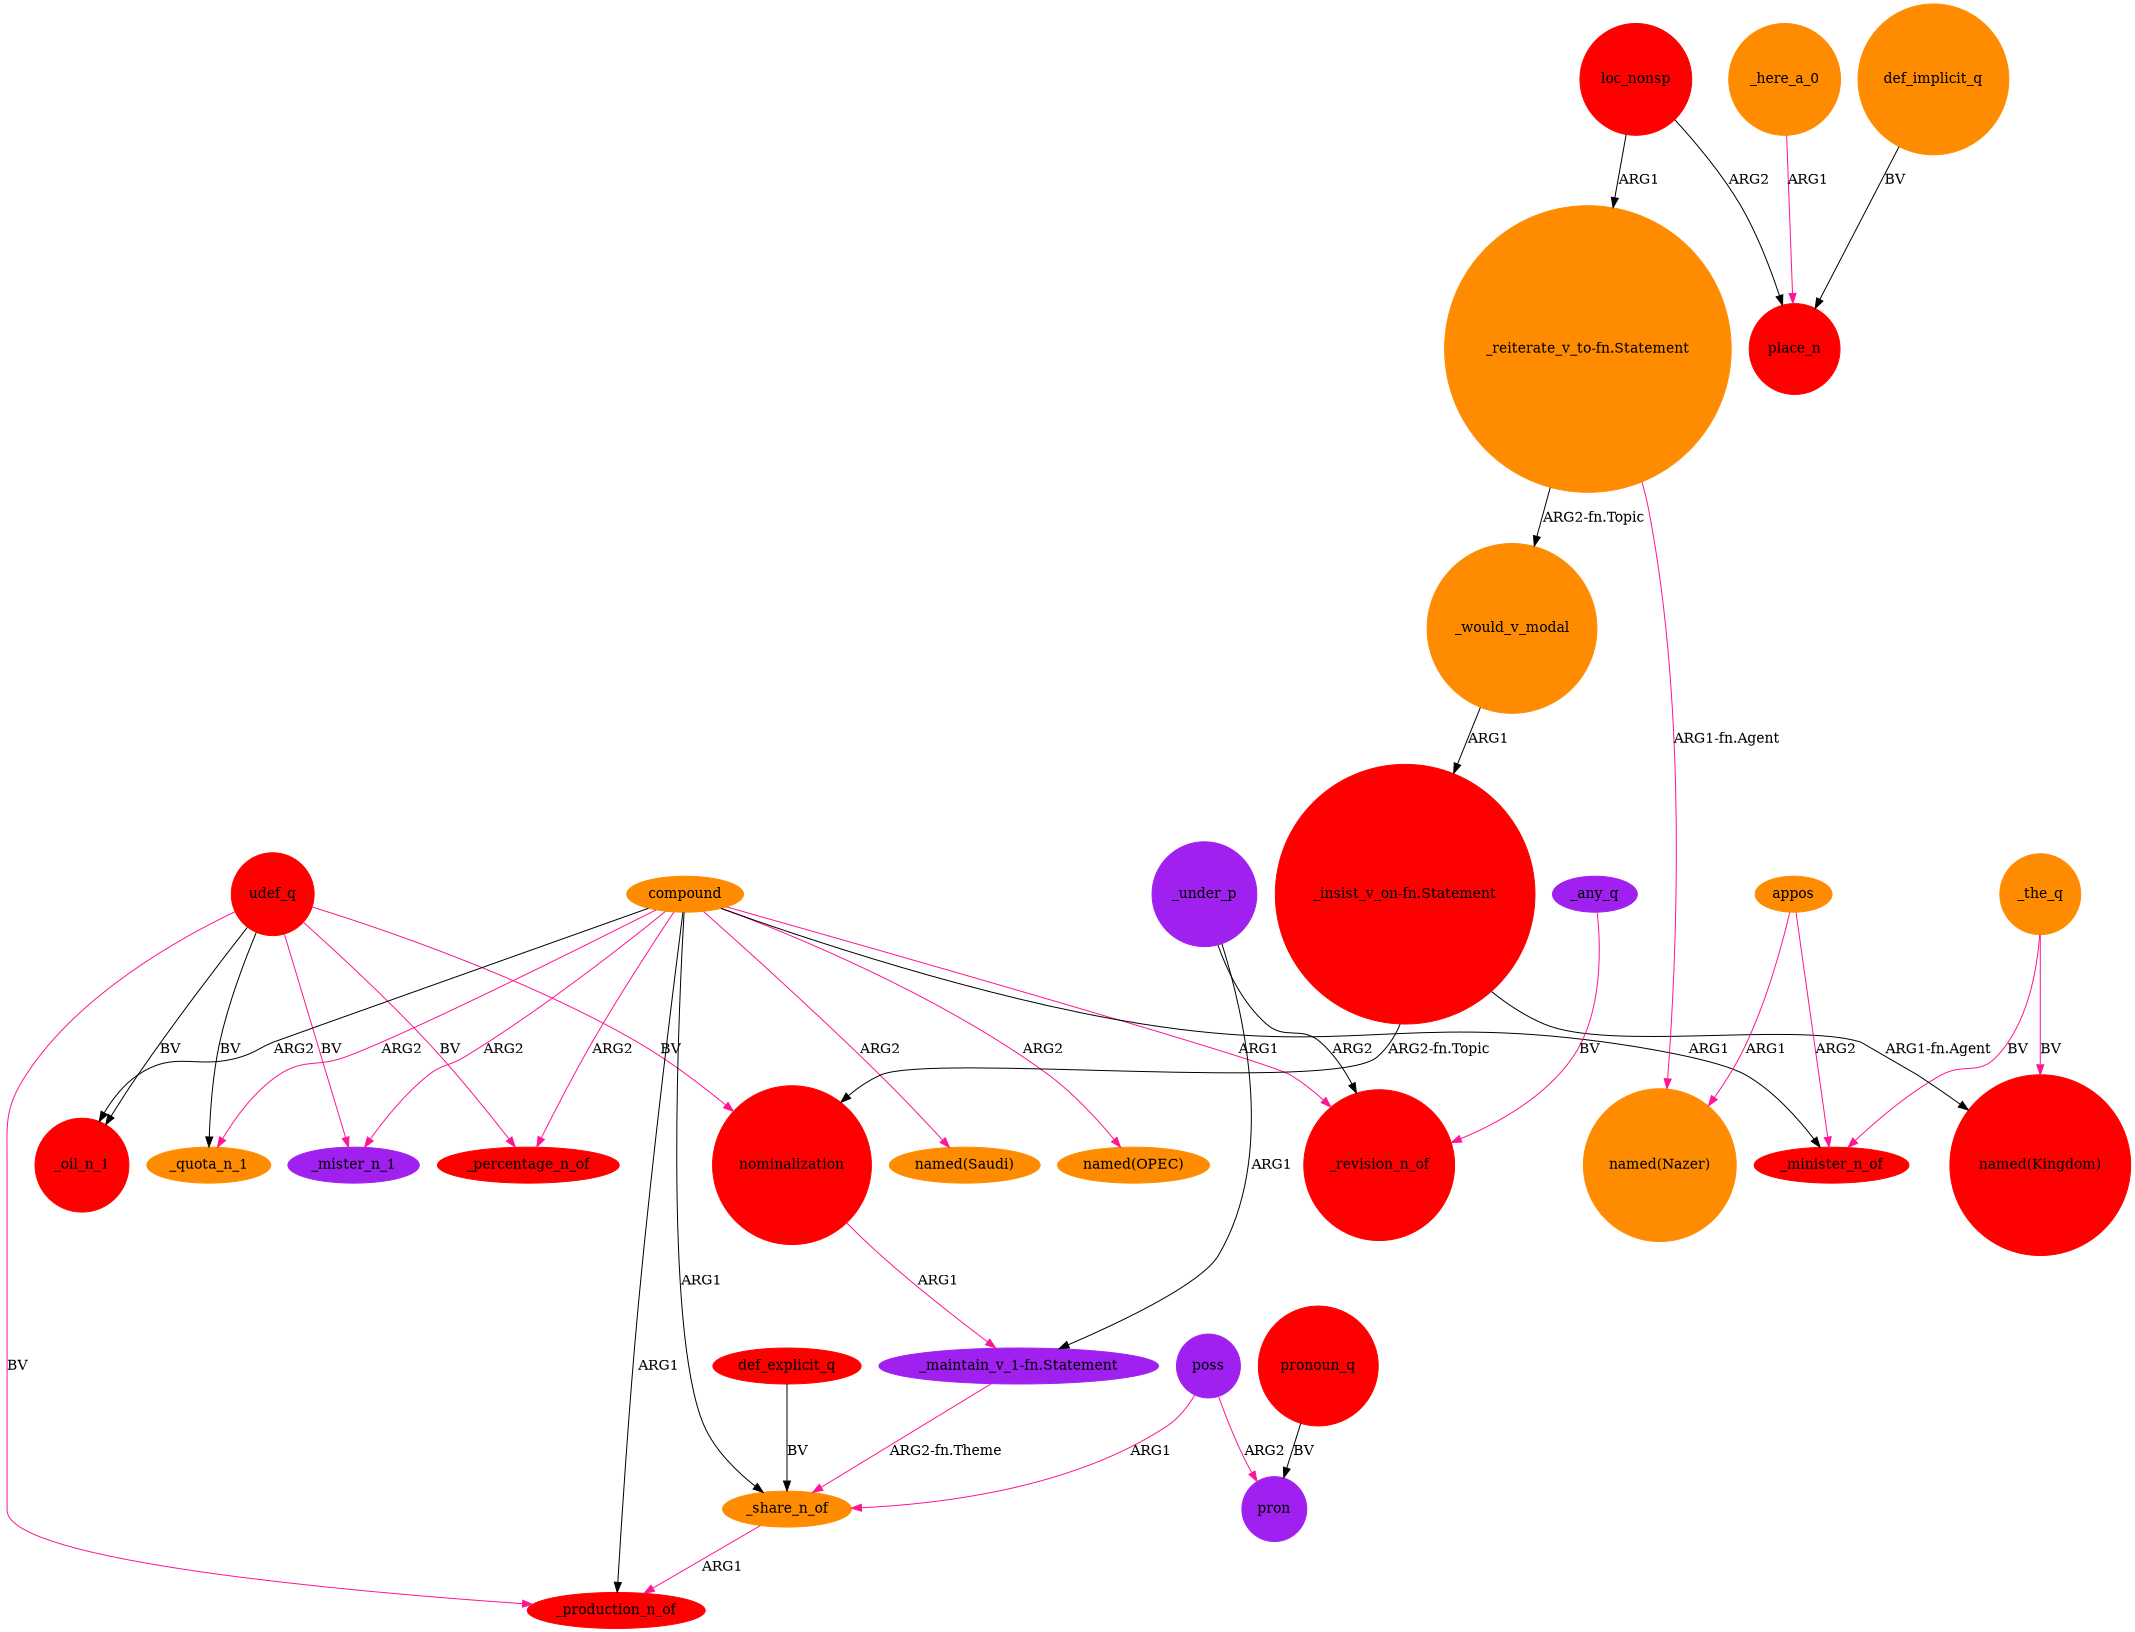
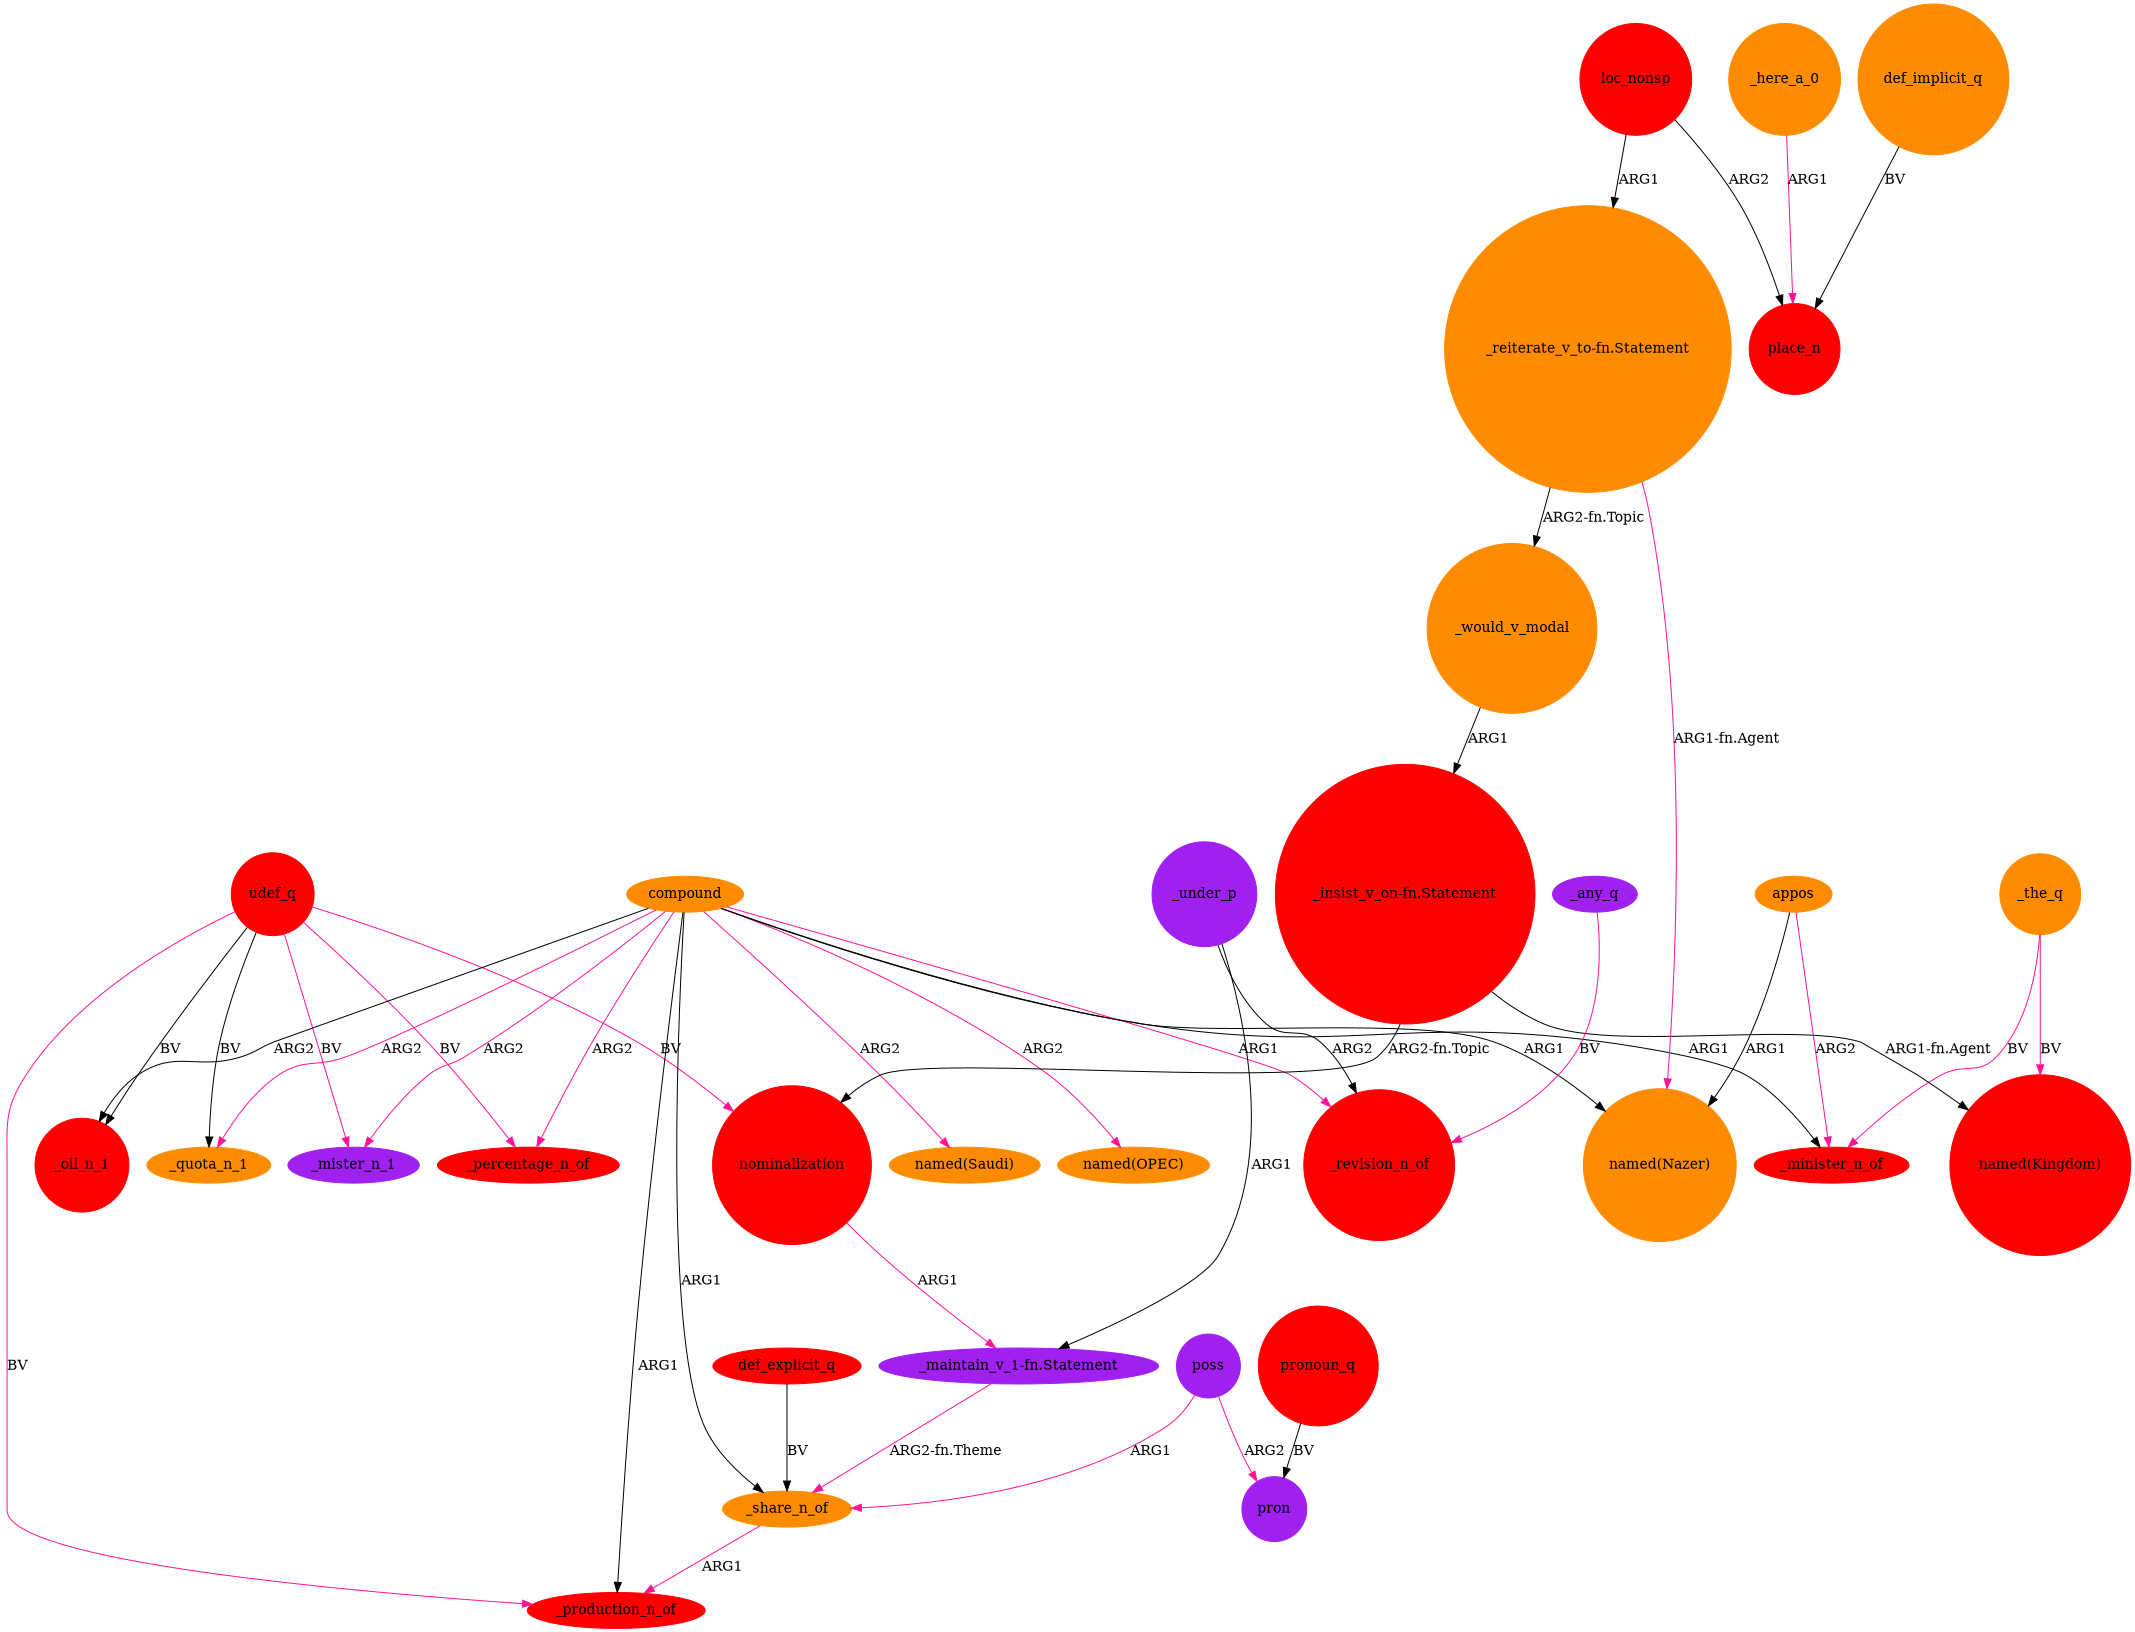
(1761, 1009) -> (1761, 1009)
none -> (1252, 1028)
